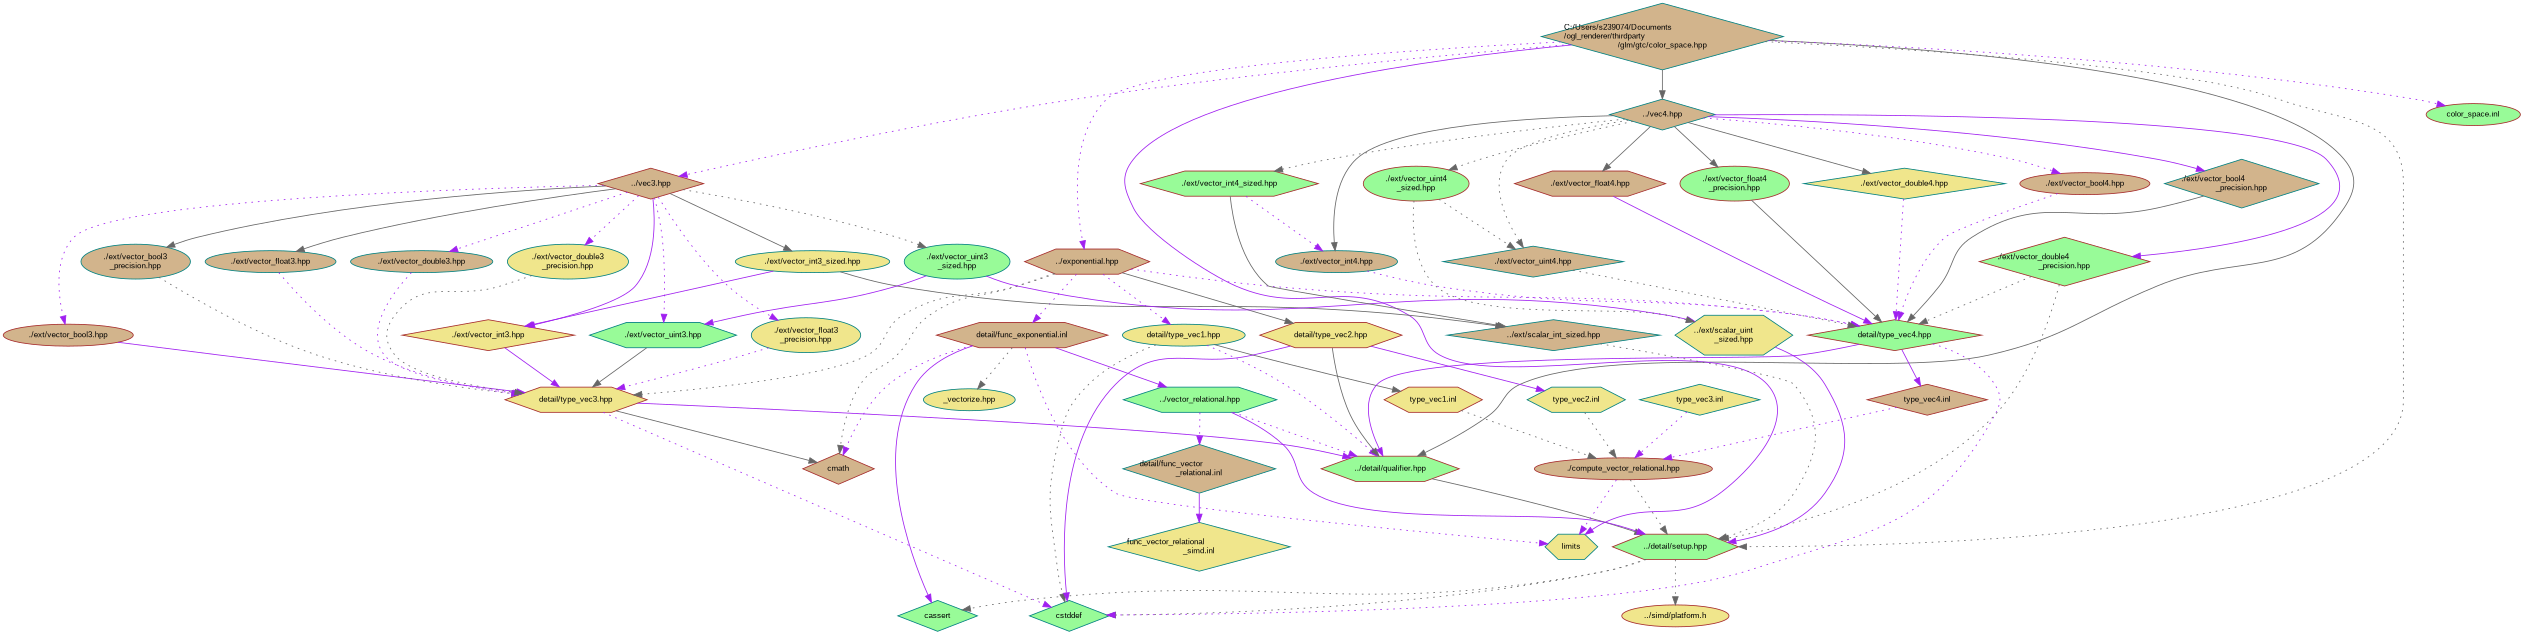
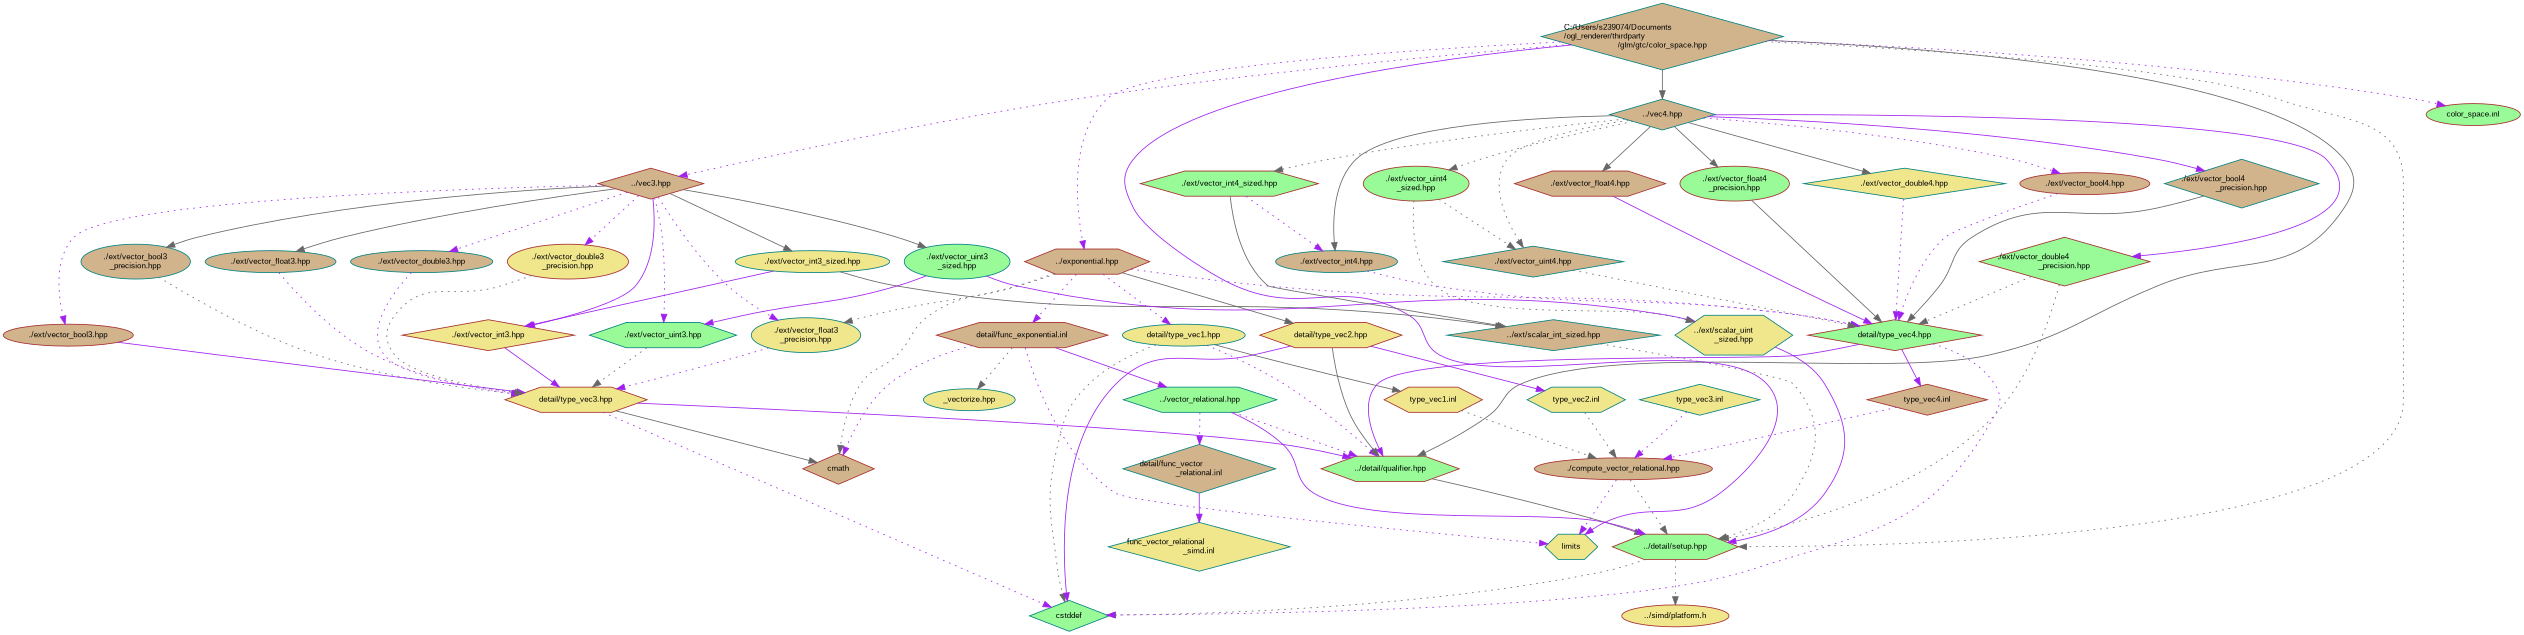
(802, 213) -> (802, 213)
(568, 262) -> (568, 262)
(860, 358) -> (939, 302)
(623, 365) -> (623, 365)
(938, 616) -> none
